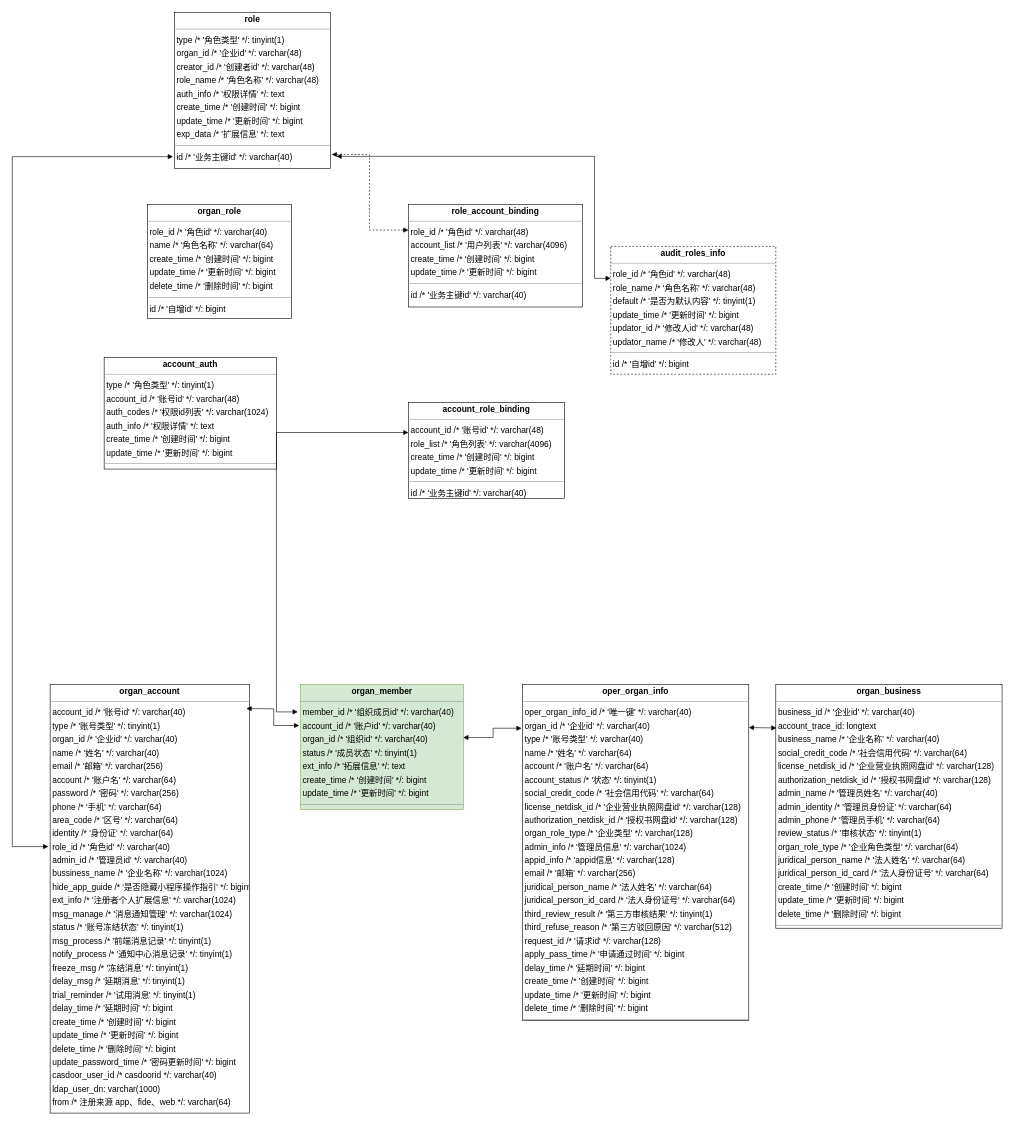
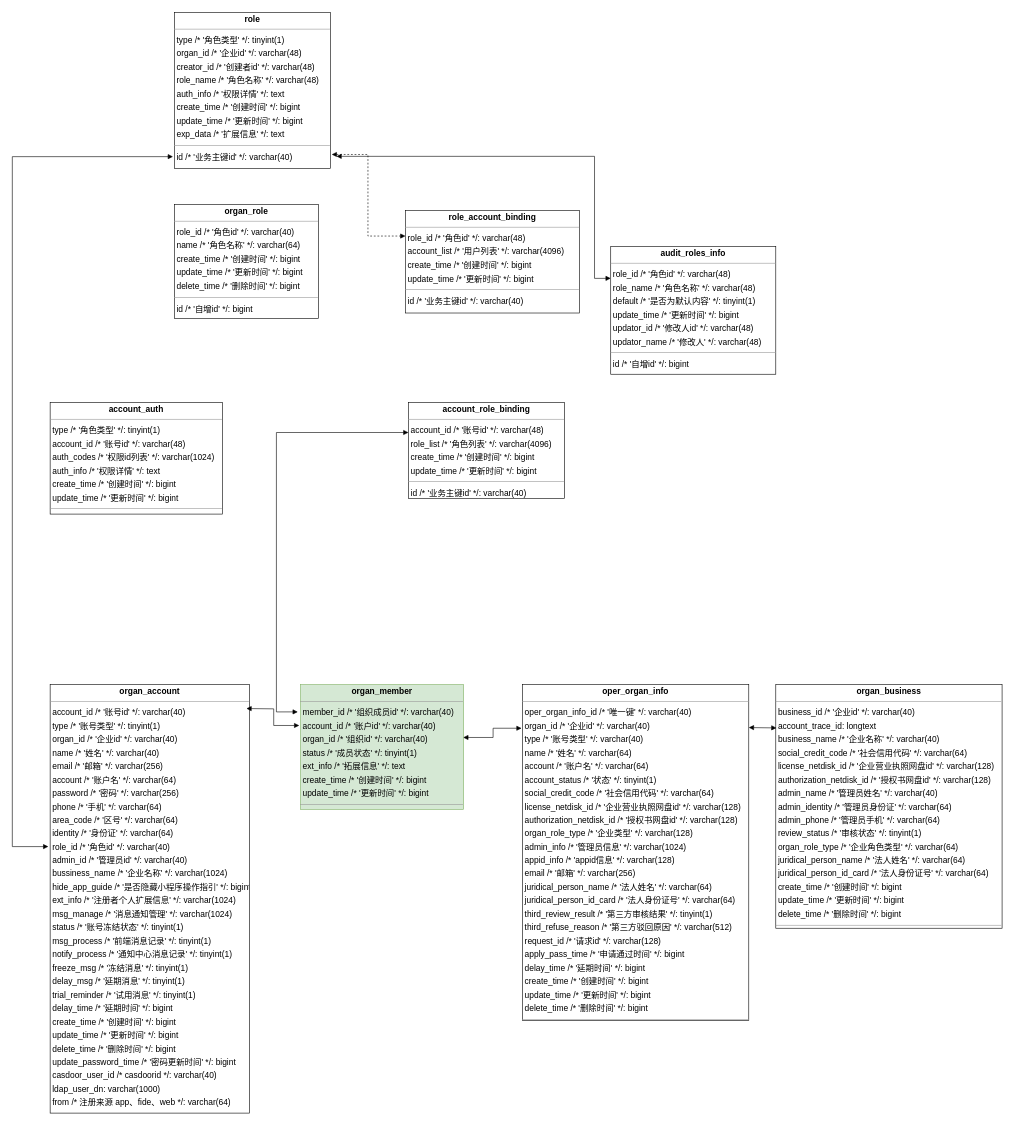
(495, 256) -> (492, 262)
(219, 261) -> (246, 261)
(693, 310) -> (693, 310)
(190, 413) -> (136, 458)
